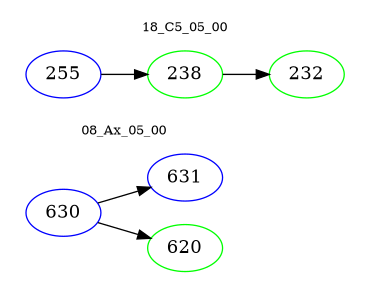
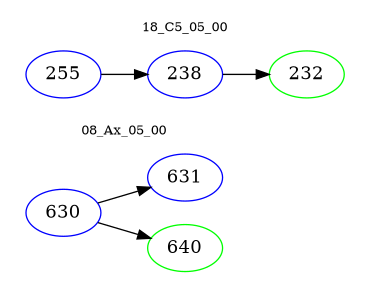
(185, 74) -> (185, 74)
(185, 248) -> (185, 248)
